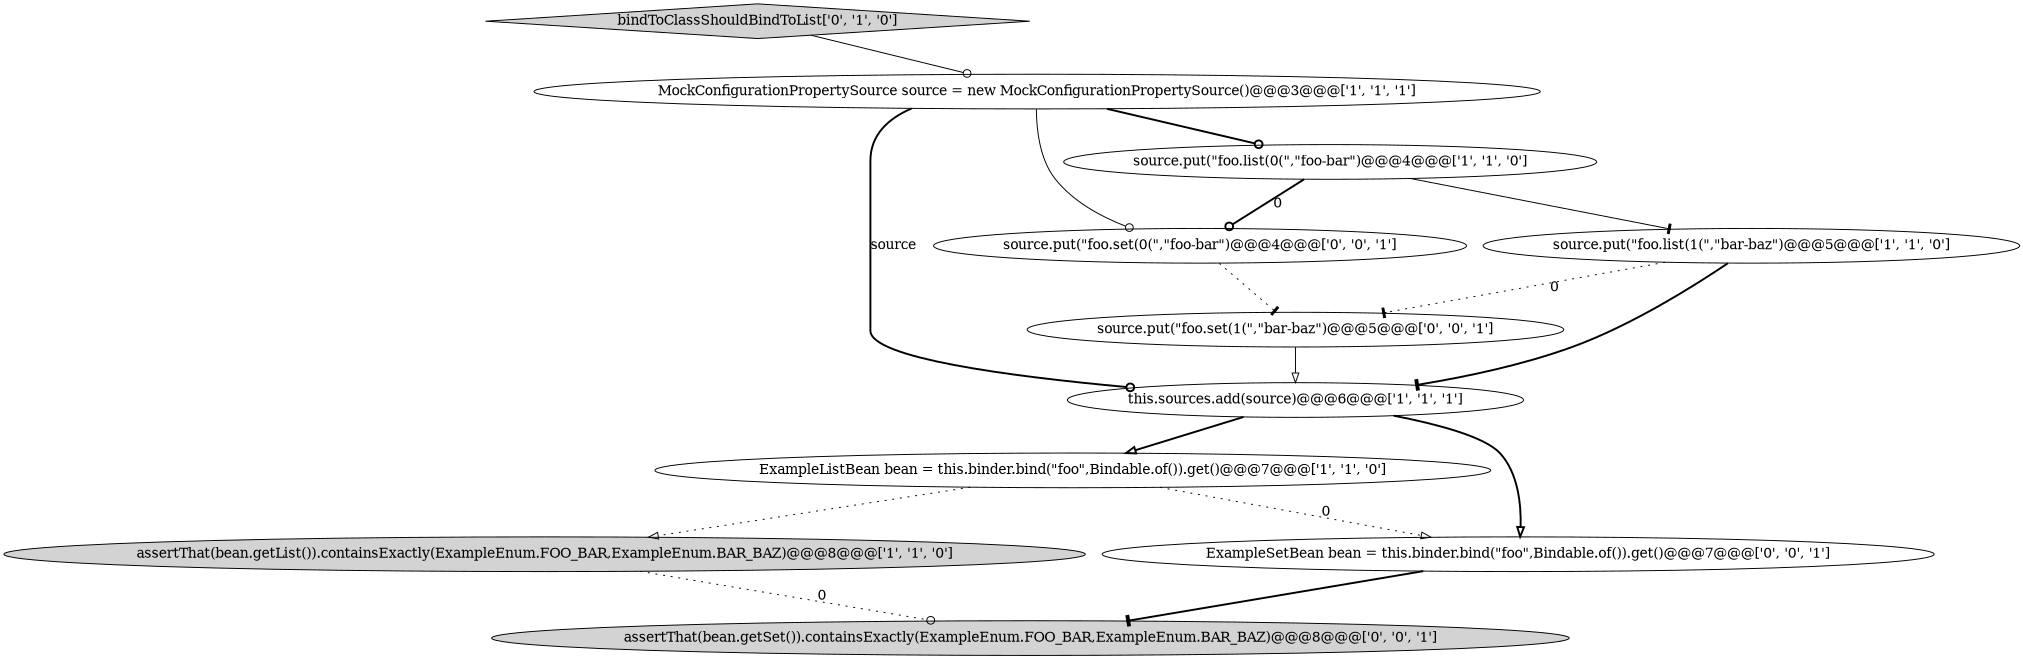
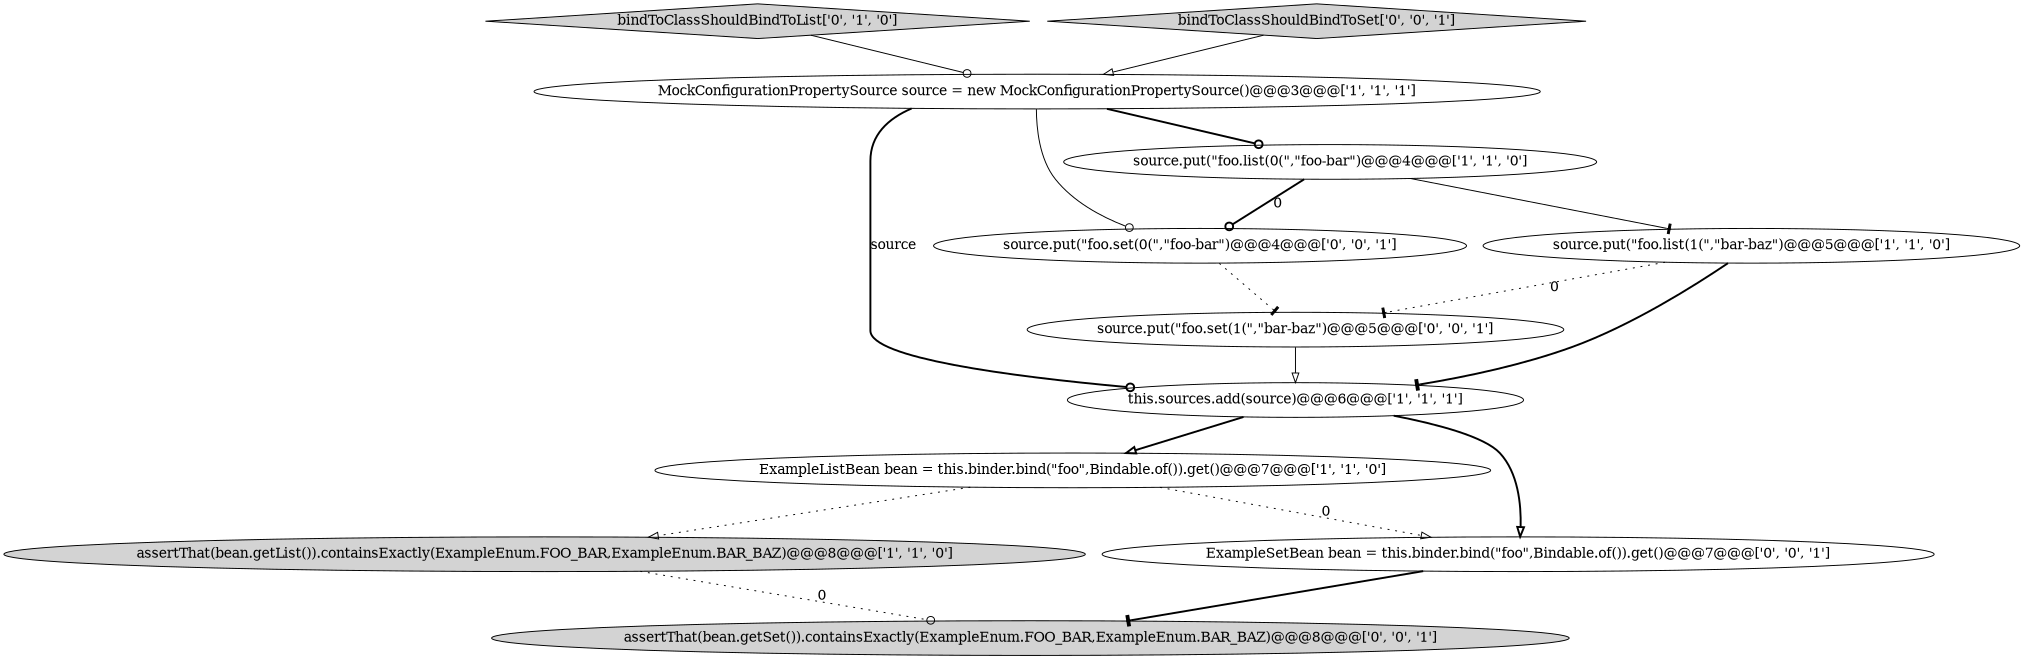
none -> (1317, 21)
